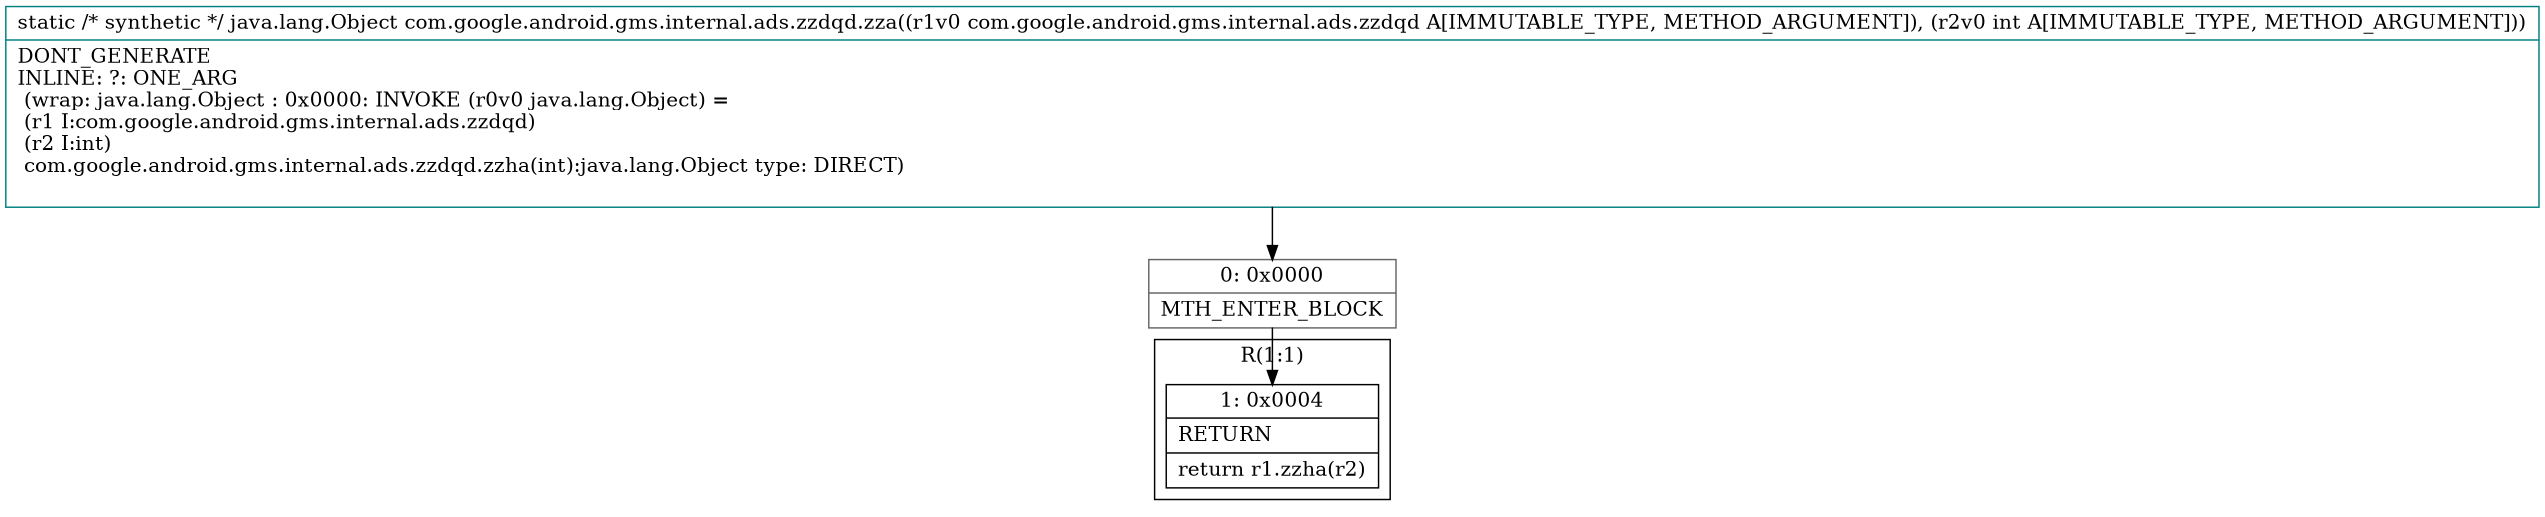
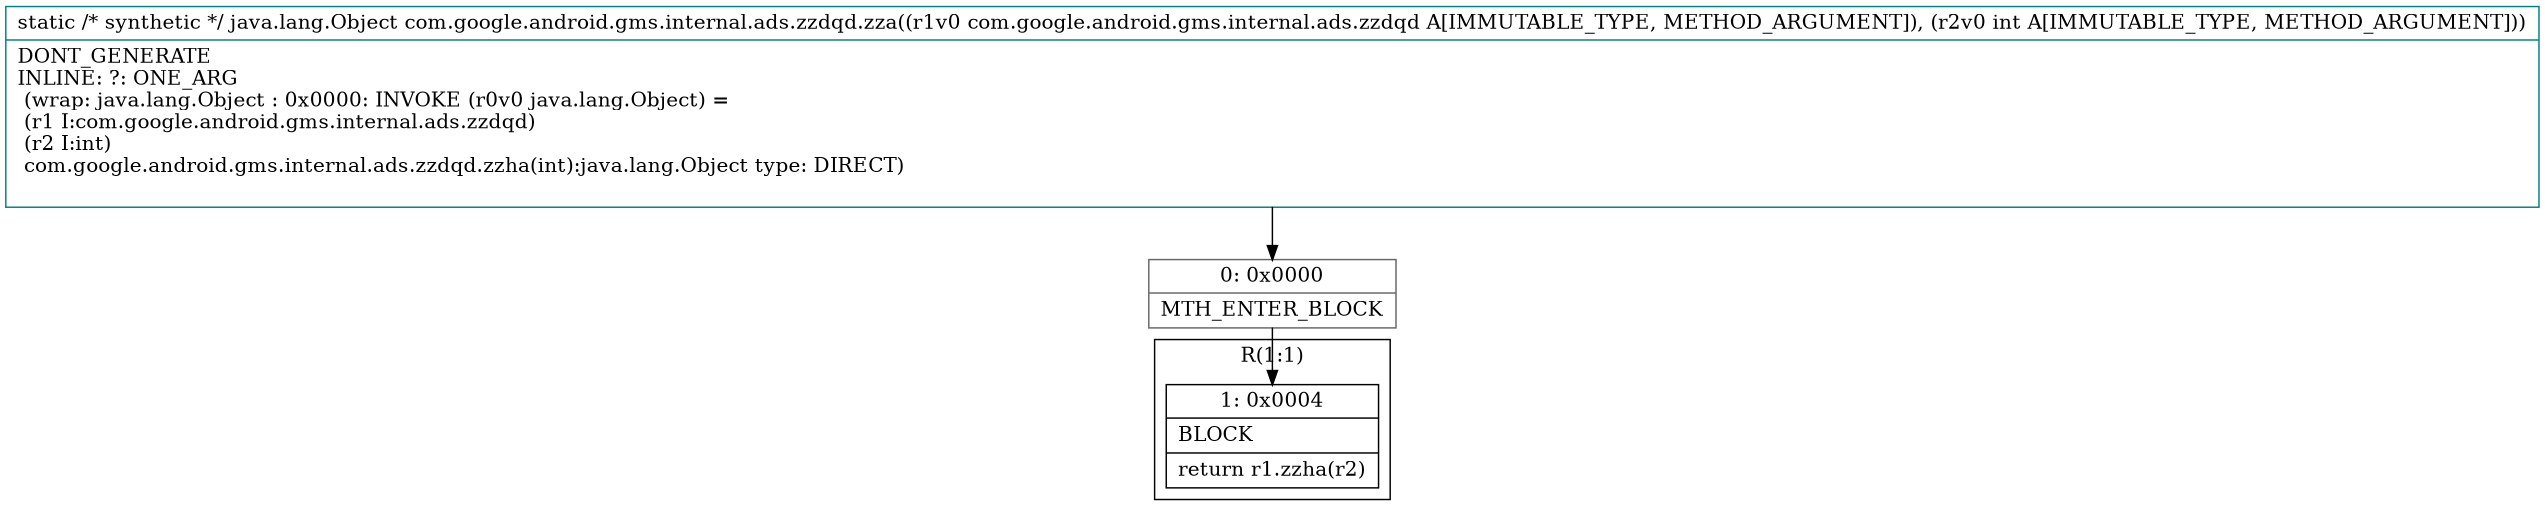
(1225, 435) -> (1216, 435)
